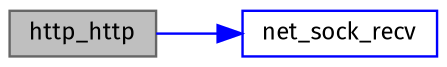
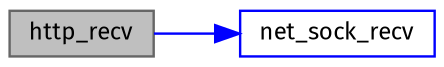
(83, 34) -> (82, 34)
